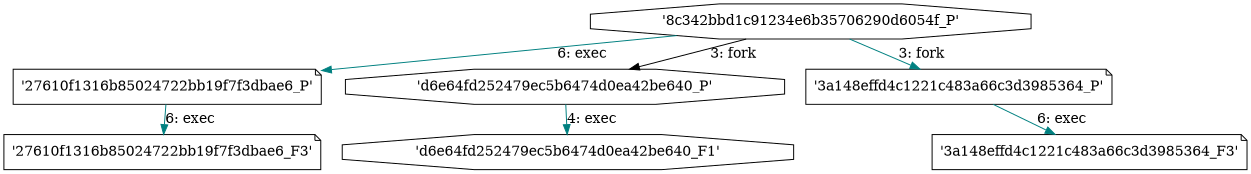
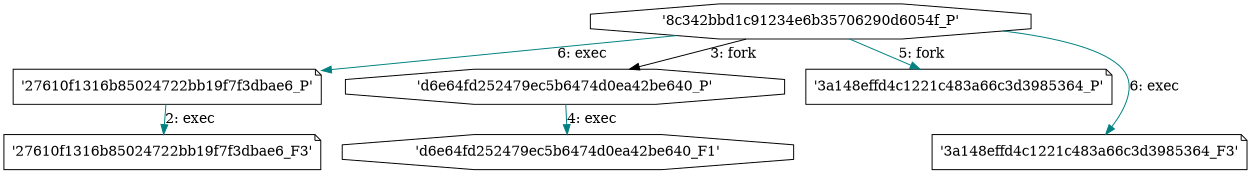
(921, 54) -> (921, 54)
(1020, 117) -> (1096, 52)
(190, 119) -> (190, 119)
